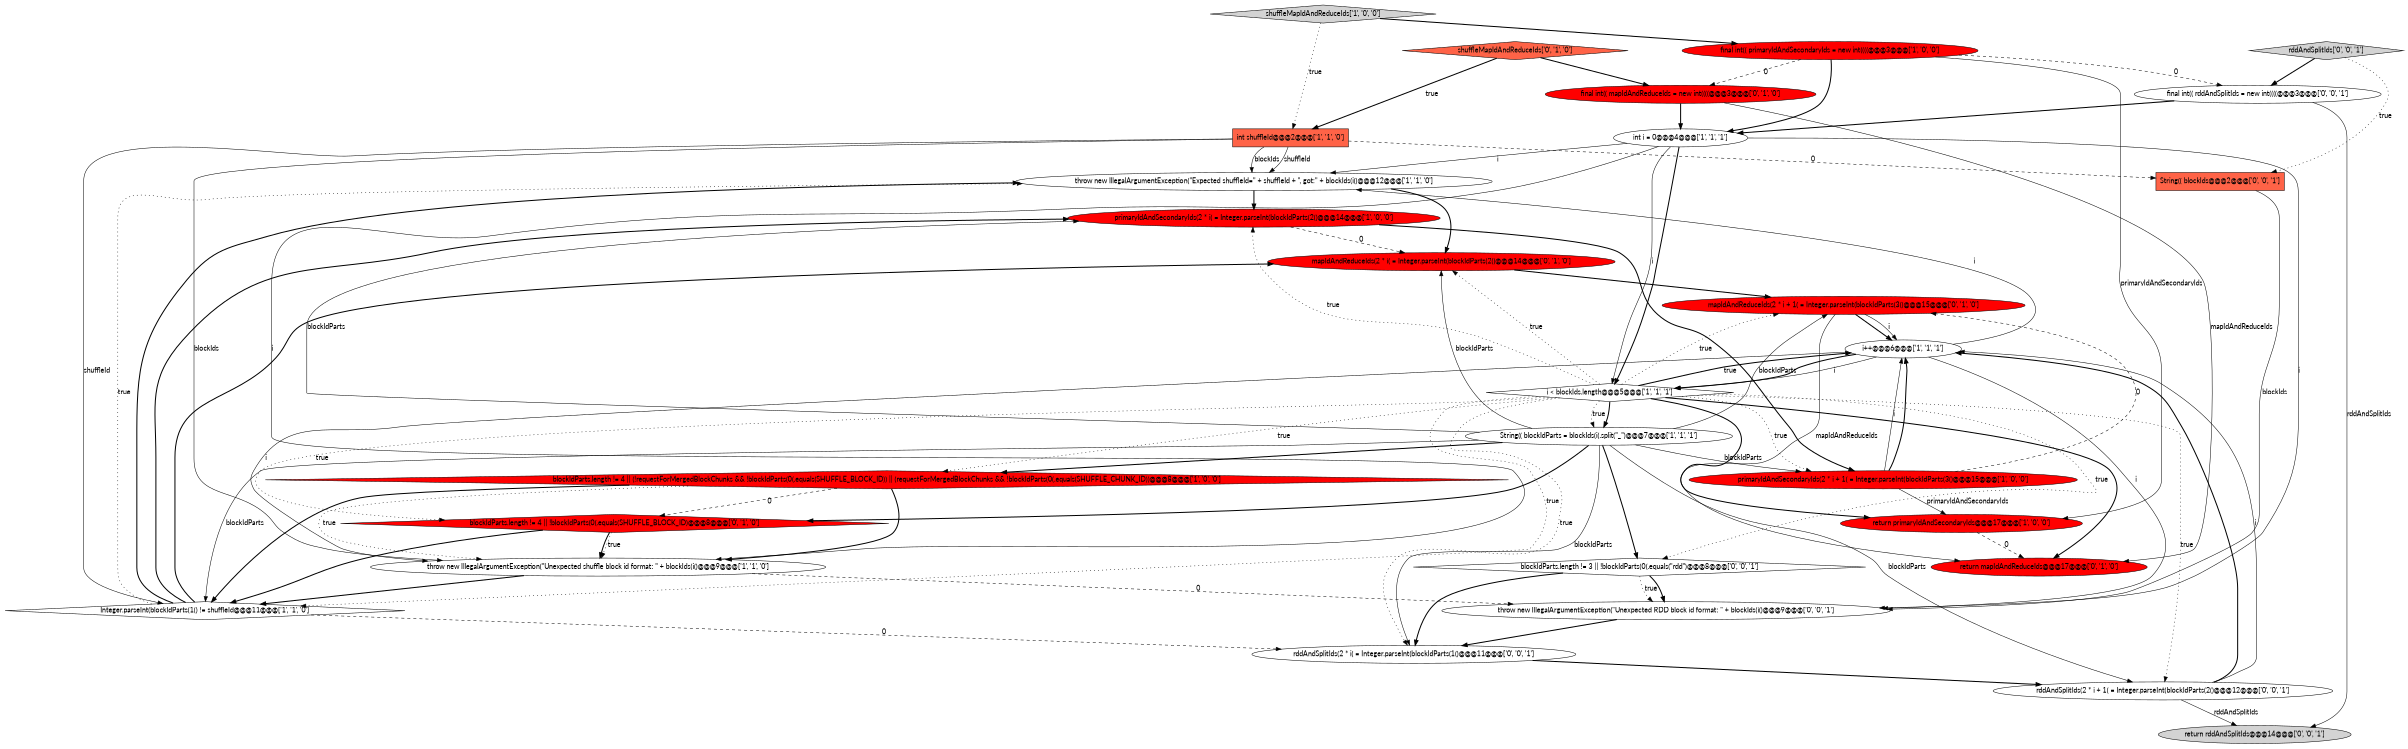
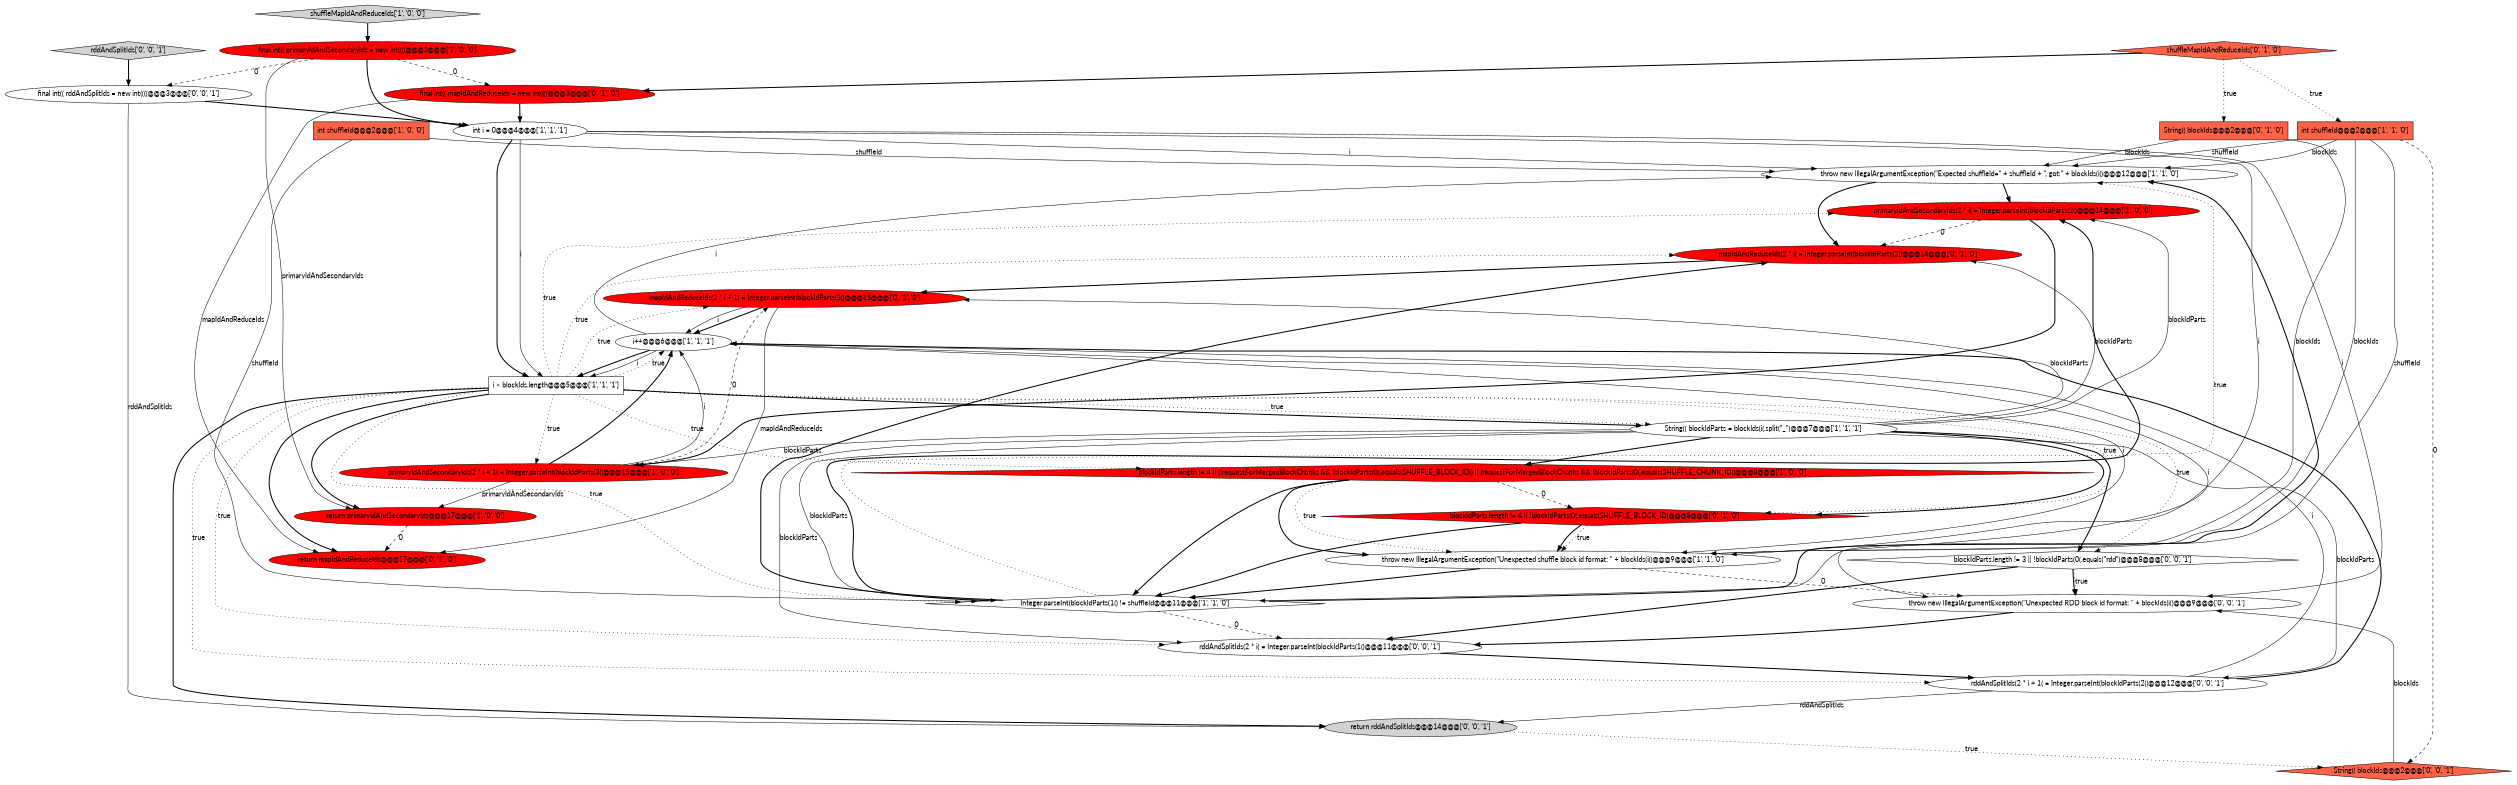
(1308, 73) -> none
(1407, 93) -> (2287, 89)
(2366, 127) -> (1912, 750)
none -> (371, 131)
none -> (2224, 131)
(2220, 182) -> (2394, 771)
(1746, 364) -> (637, 368)
(1610, 393) -> (556, 386)
none -> (470, 710)
